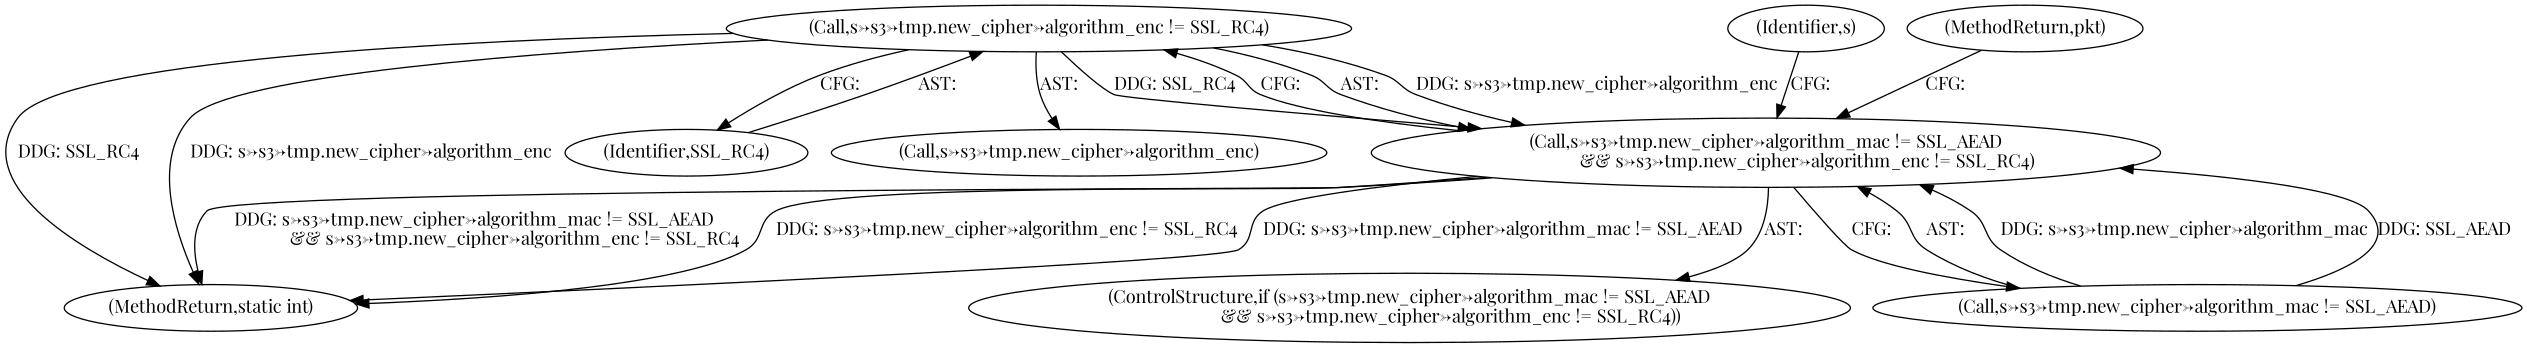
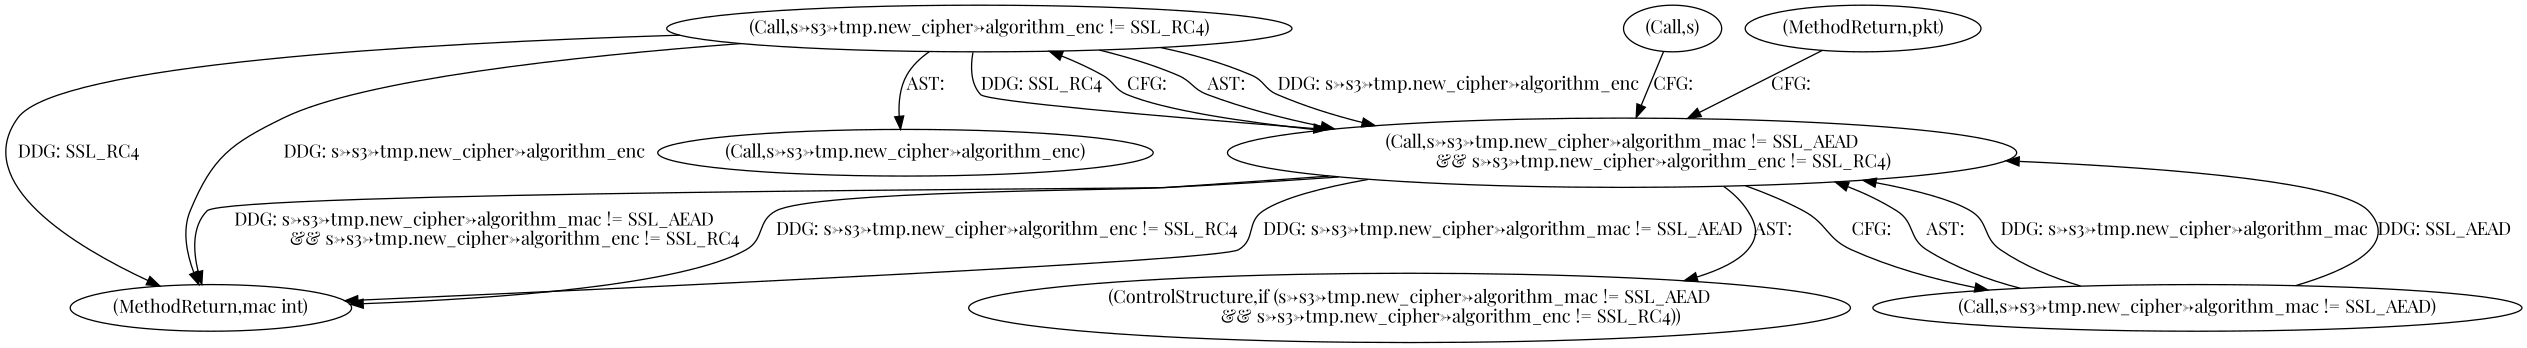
(1806, 29) -> (1673, 29)
(686, 153) -> none
(211, 308) -> (211, 308)
